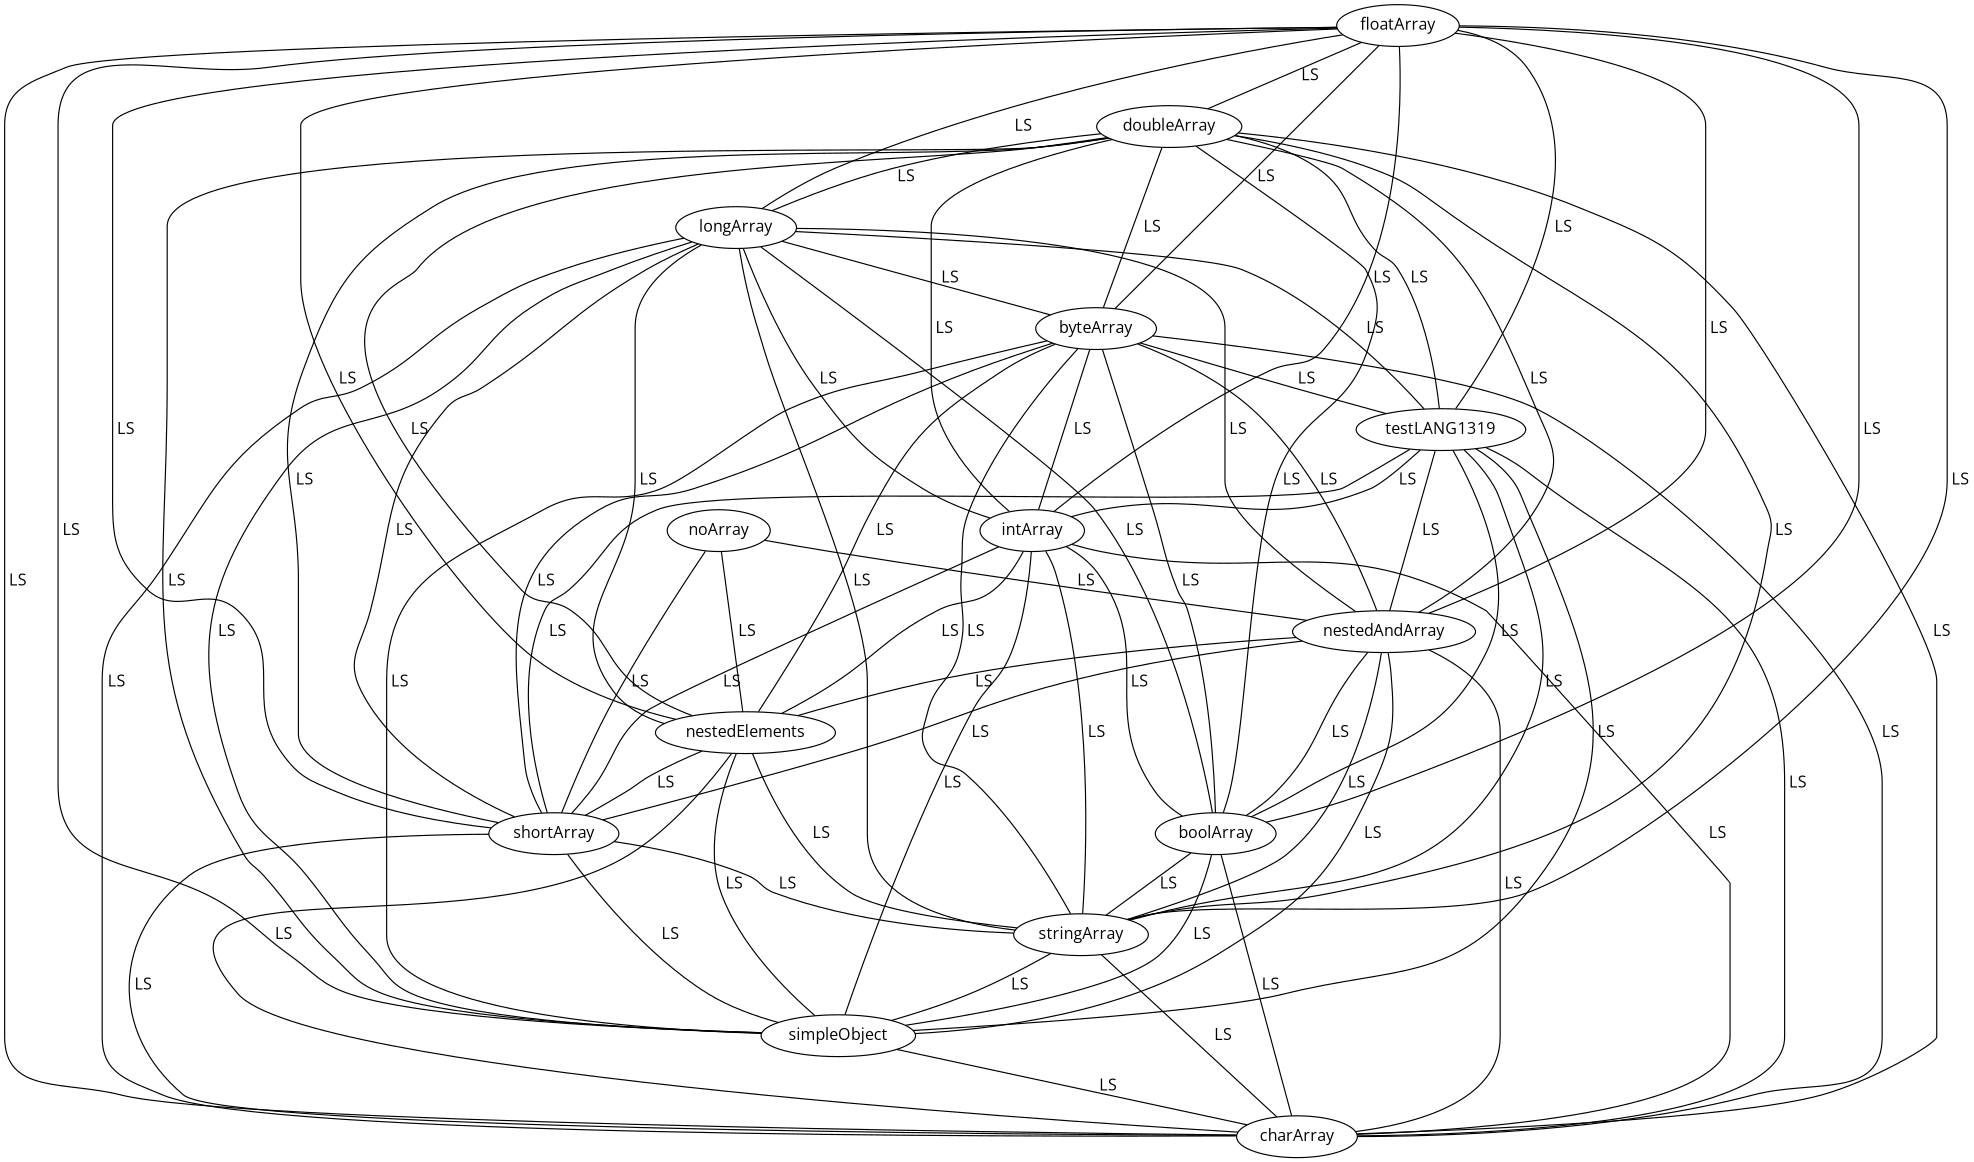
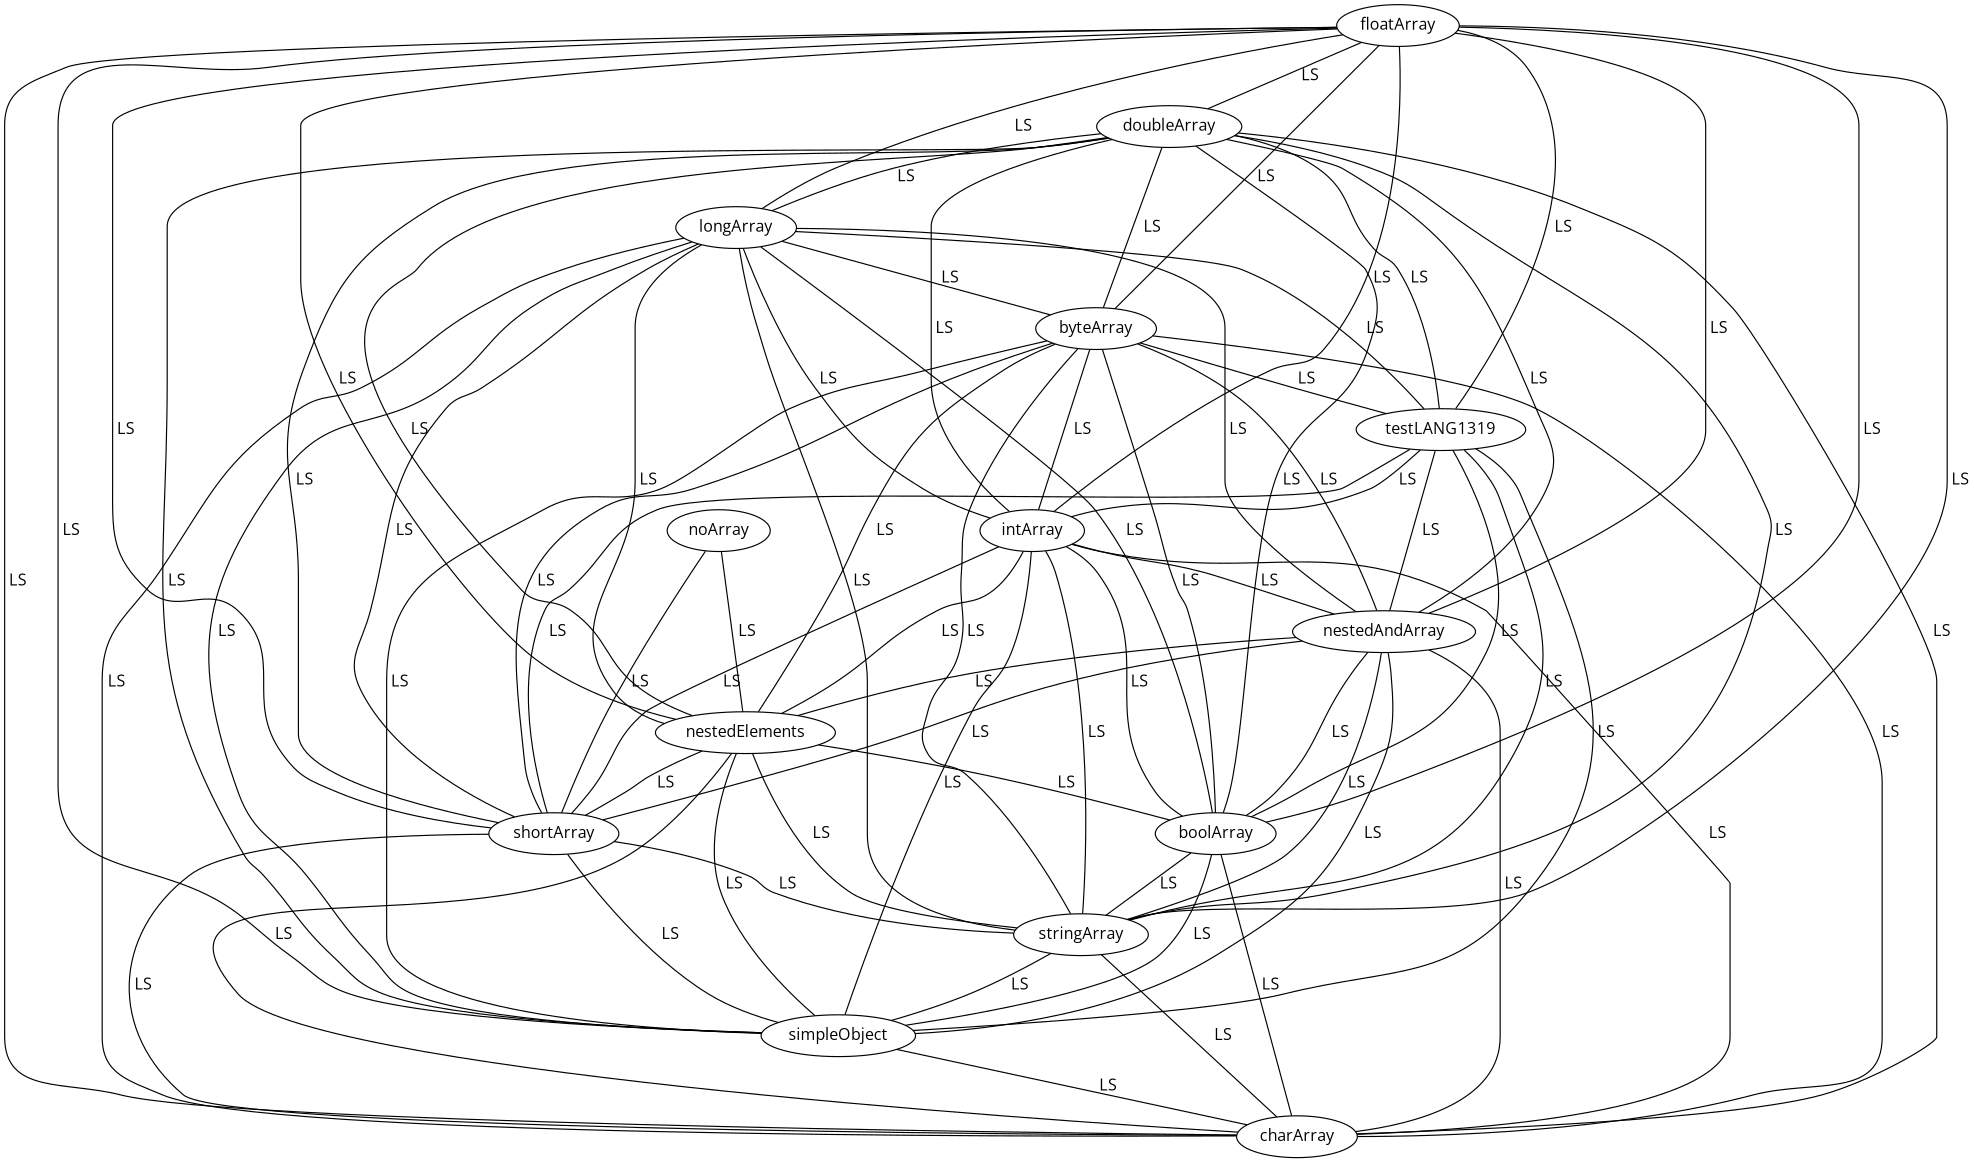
(1035, 583) -> (1205, 573)
none -> (995, 777)
(1785, 901) -> none
